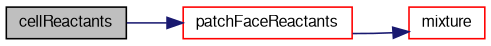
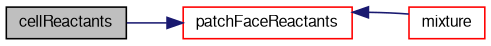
(373, 33) -> (389, 13)
